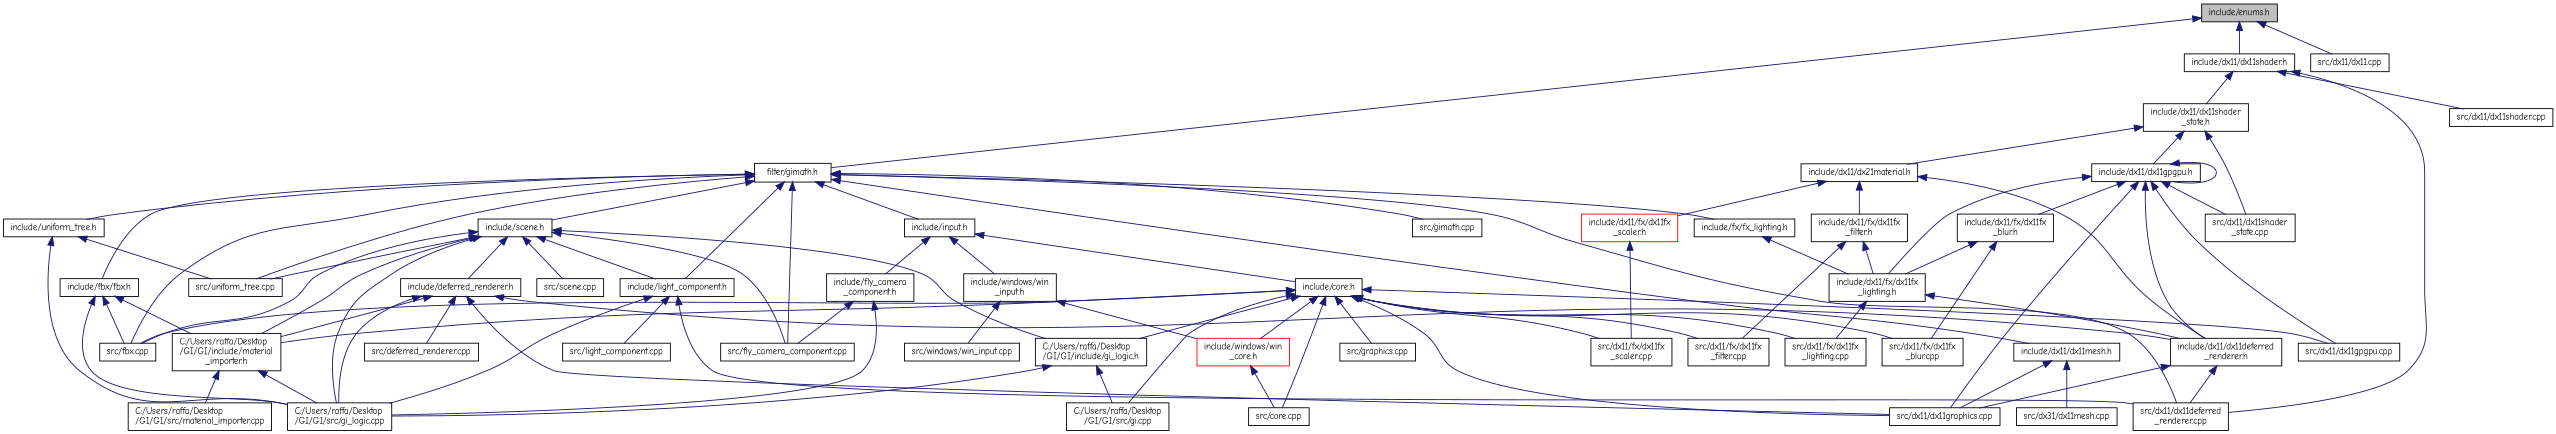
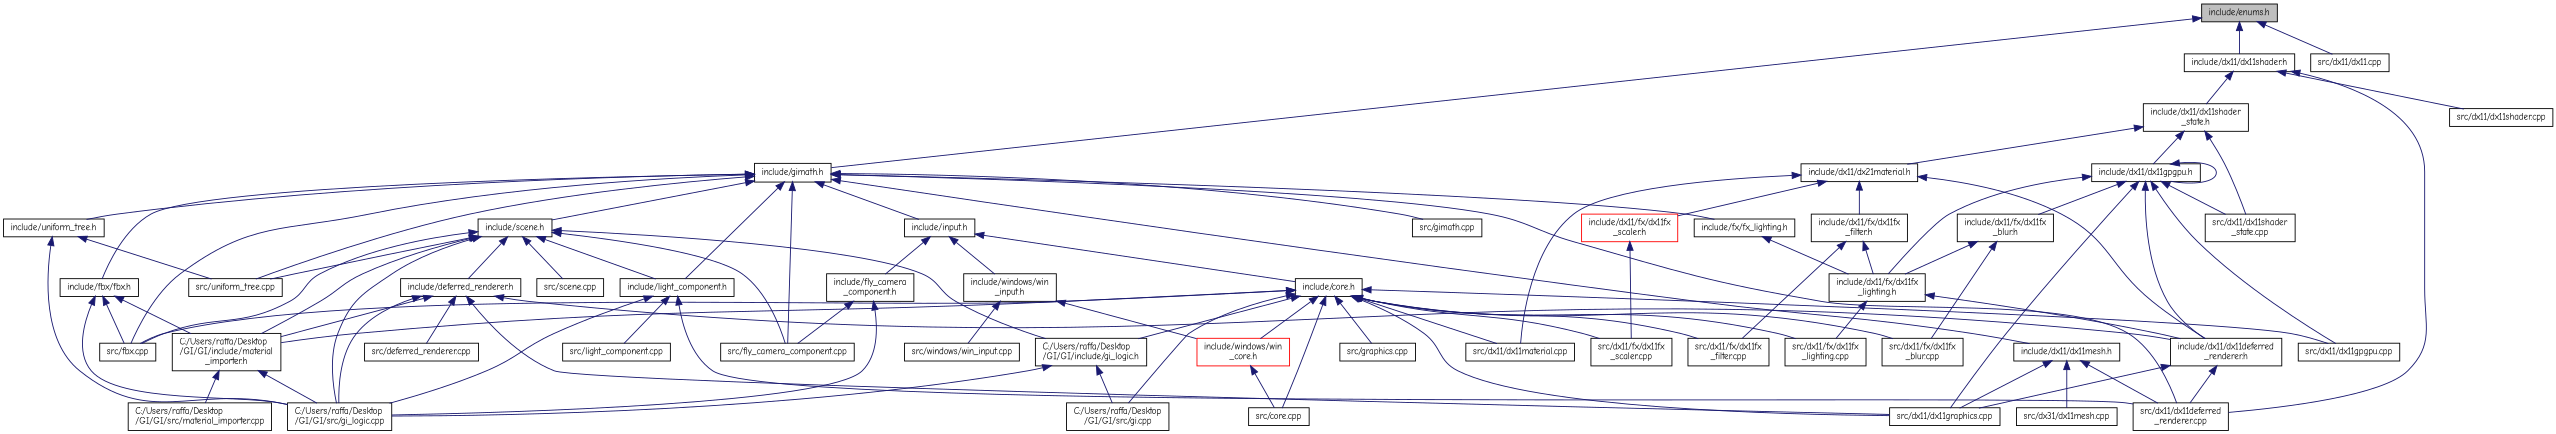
(793, 173) -> (793, 173)
none -> (1520, 352)
none -> (2123, 384)
